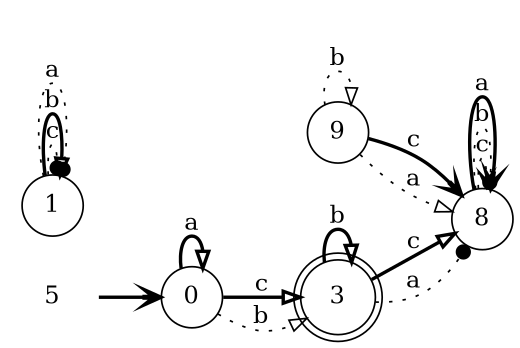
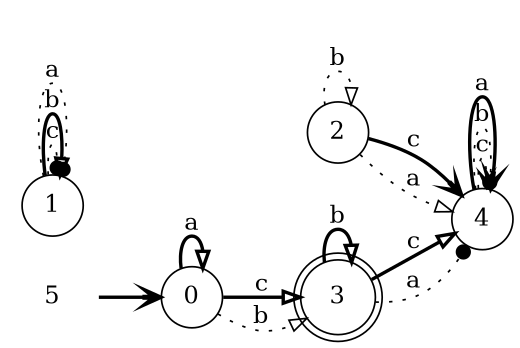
(338, 132) -> (338, 132)
(482, 219) -> (482, 219)
